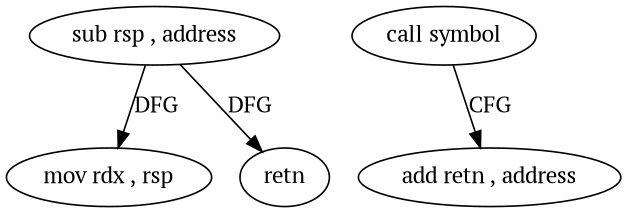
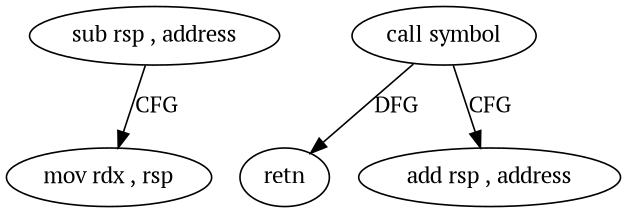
(215, 102) -> (368, 103)
(157, 107) -> (157, 107)
(490, 177) -> (490, 177)
